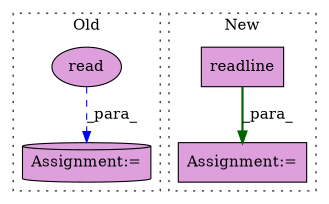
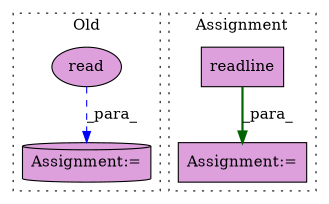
(242, 26) -> (242, 26)
